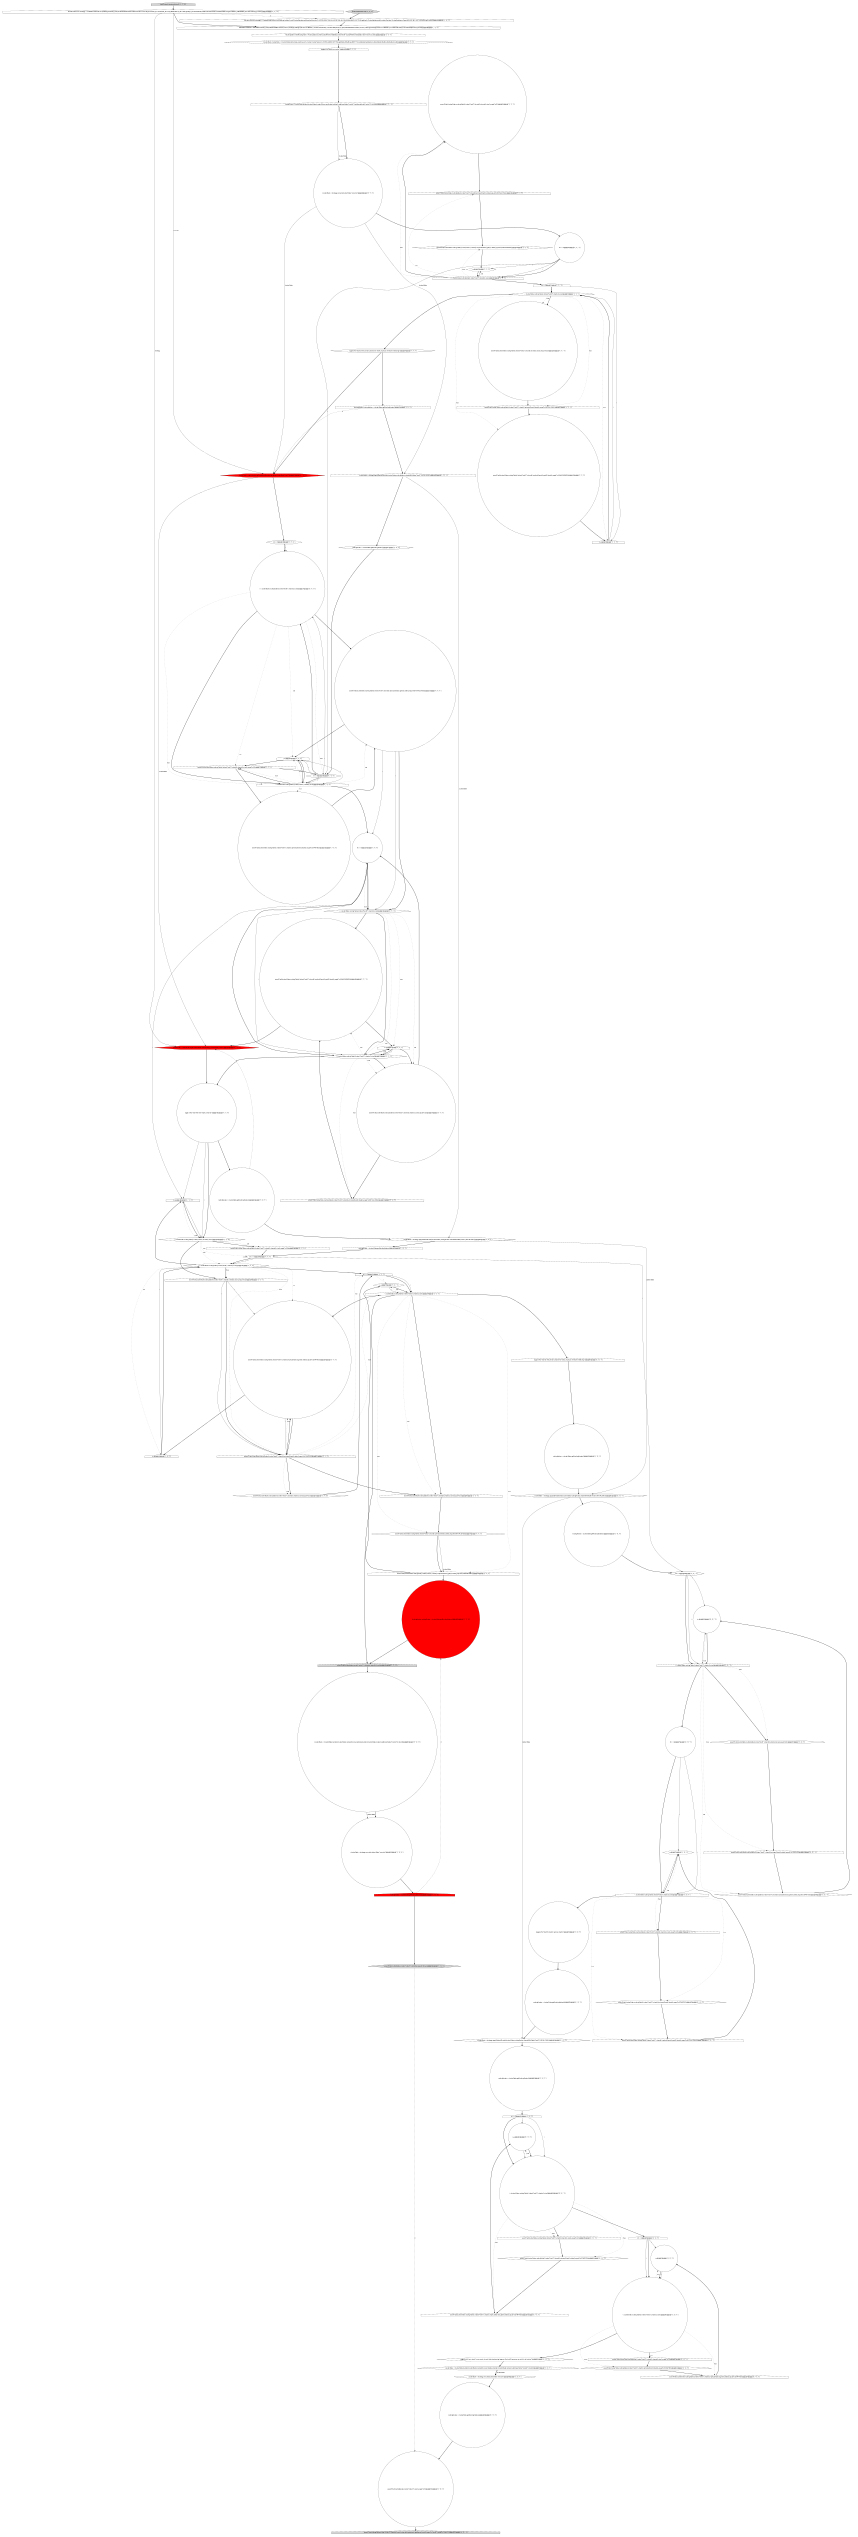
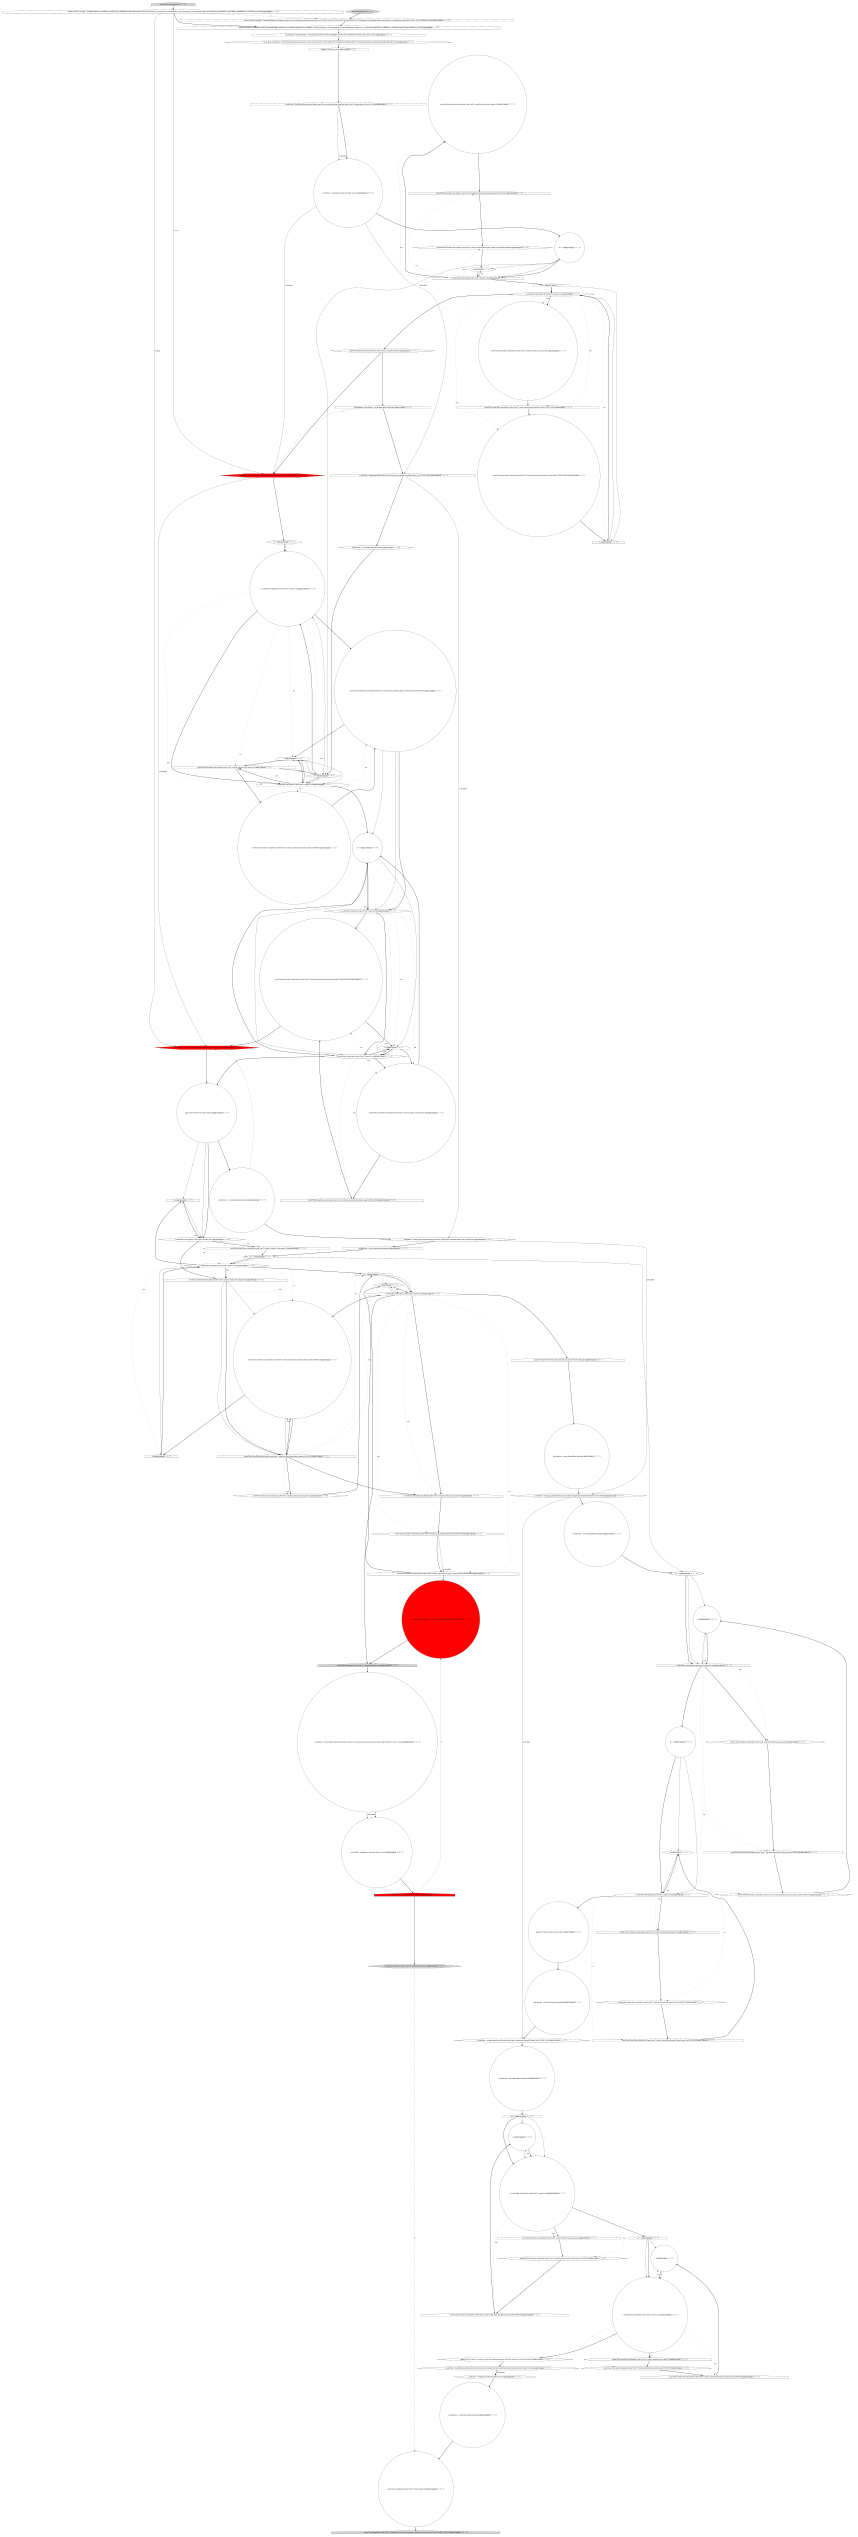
(177, 967) -> (417, 949)
